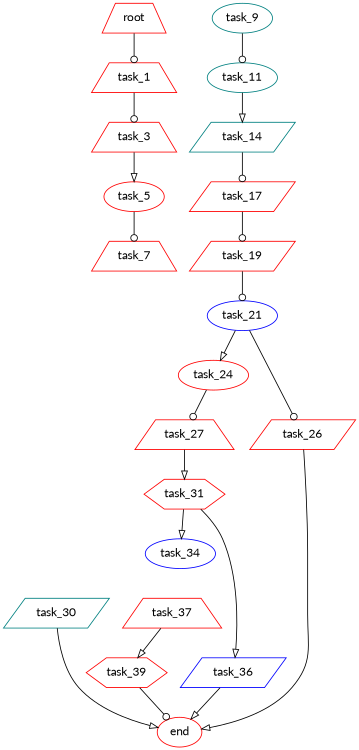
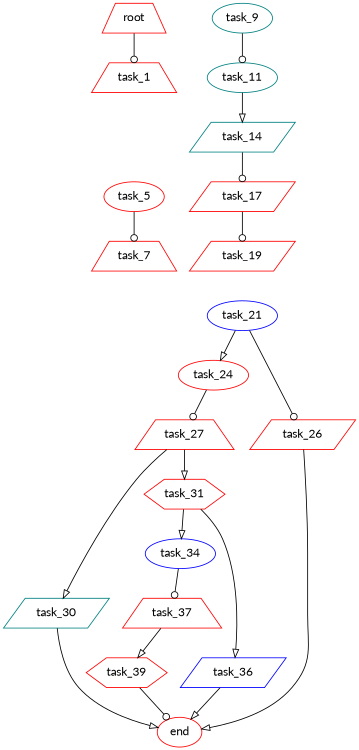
(134, 137) -> none
(242, 283) -> none
none -> (110, 515)
none -> (177, 580)
